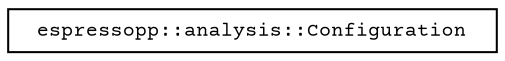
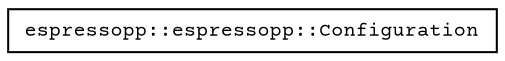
(252, 31) -> (252, 31)
